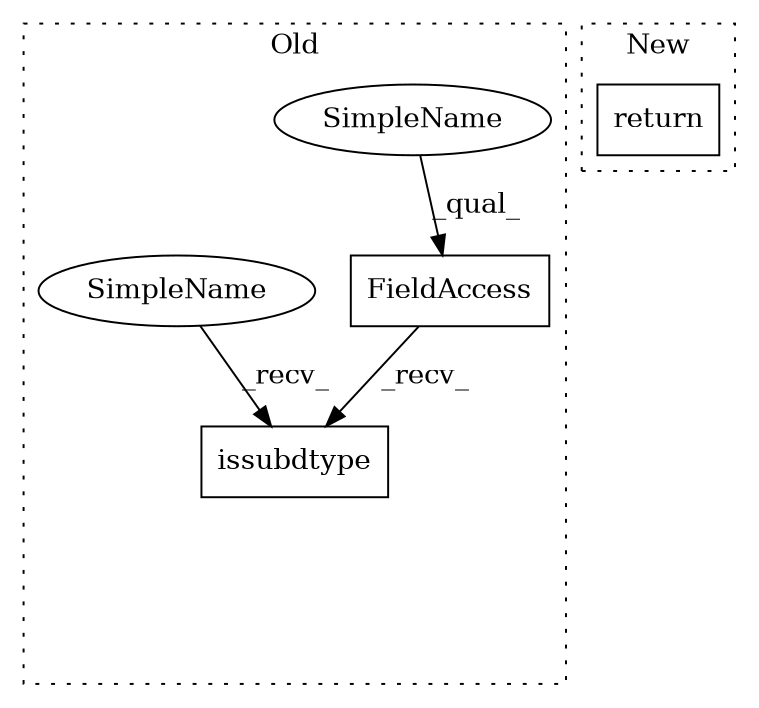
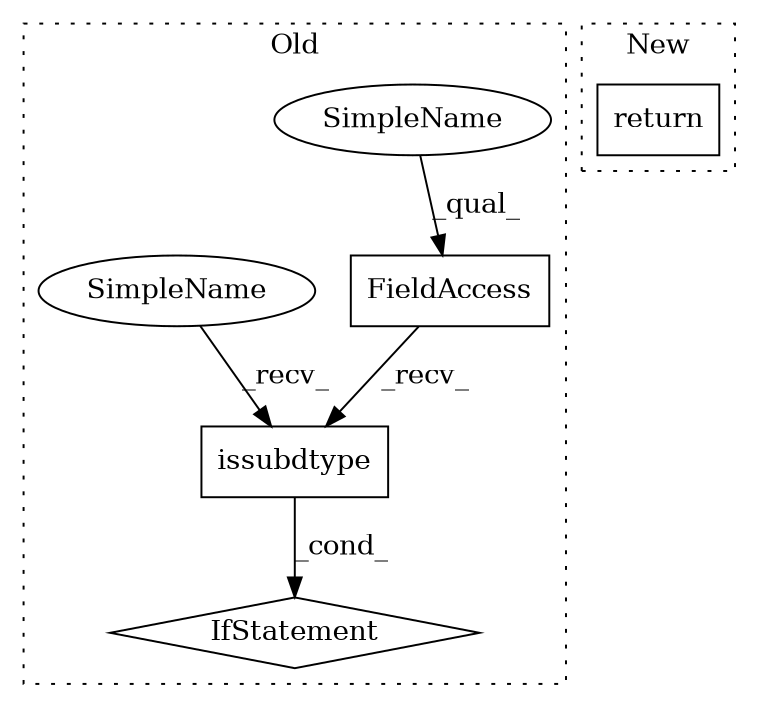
none -> (295, 633)
